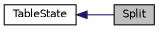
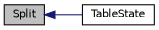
(101, 15) -> (69, 15)
